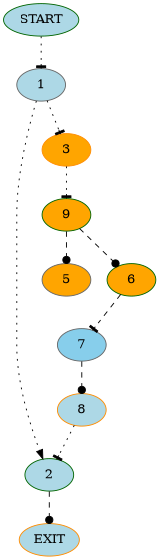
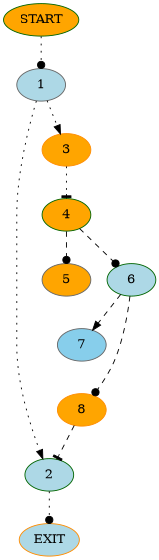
(41, 20) -> (41, 20)
(41, 49) -> (41, 49)
(53, 115) -> (53, 115)
(66, 215) -> (66, 215)
(131, 280) -> (131, 280)
(109, 309) -> (109, 309)
(82, 374) -> (120, 345)
(82, 410) -> (82, 410)
(67, 440) -> (67, 440)
(49, 504) -> (49, 504)
